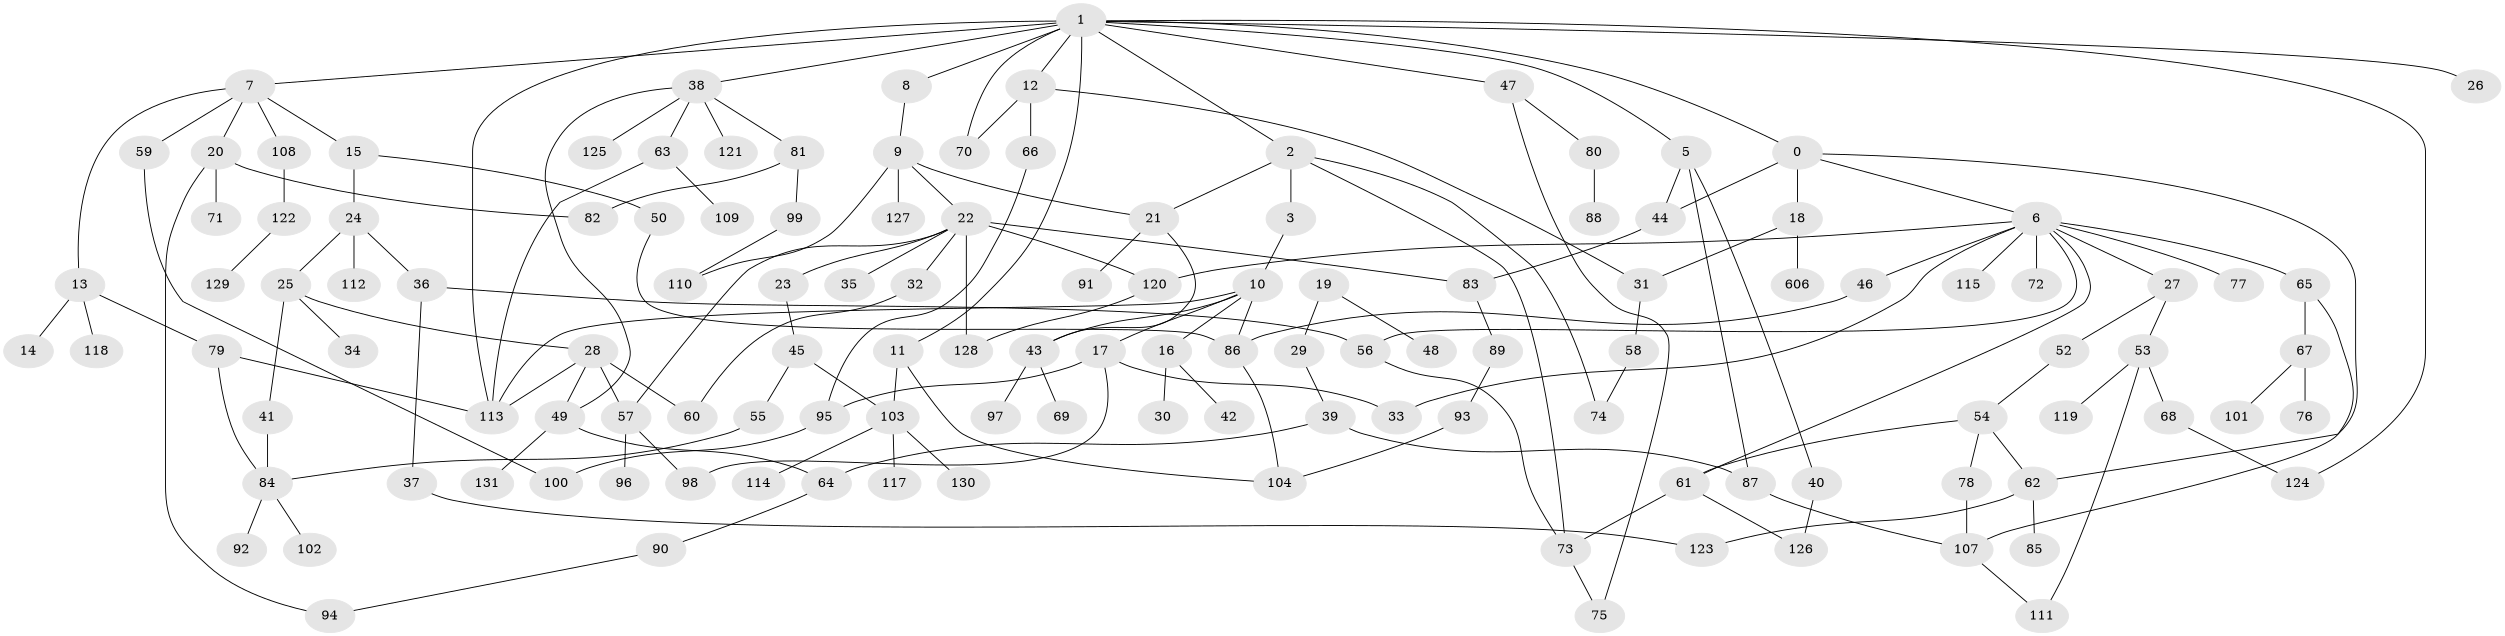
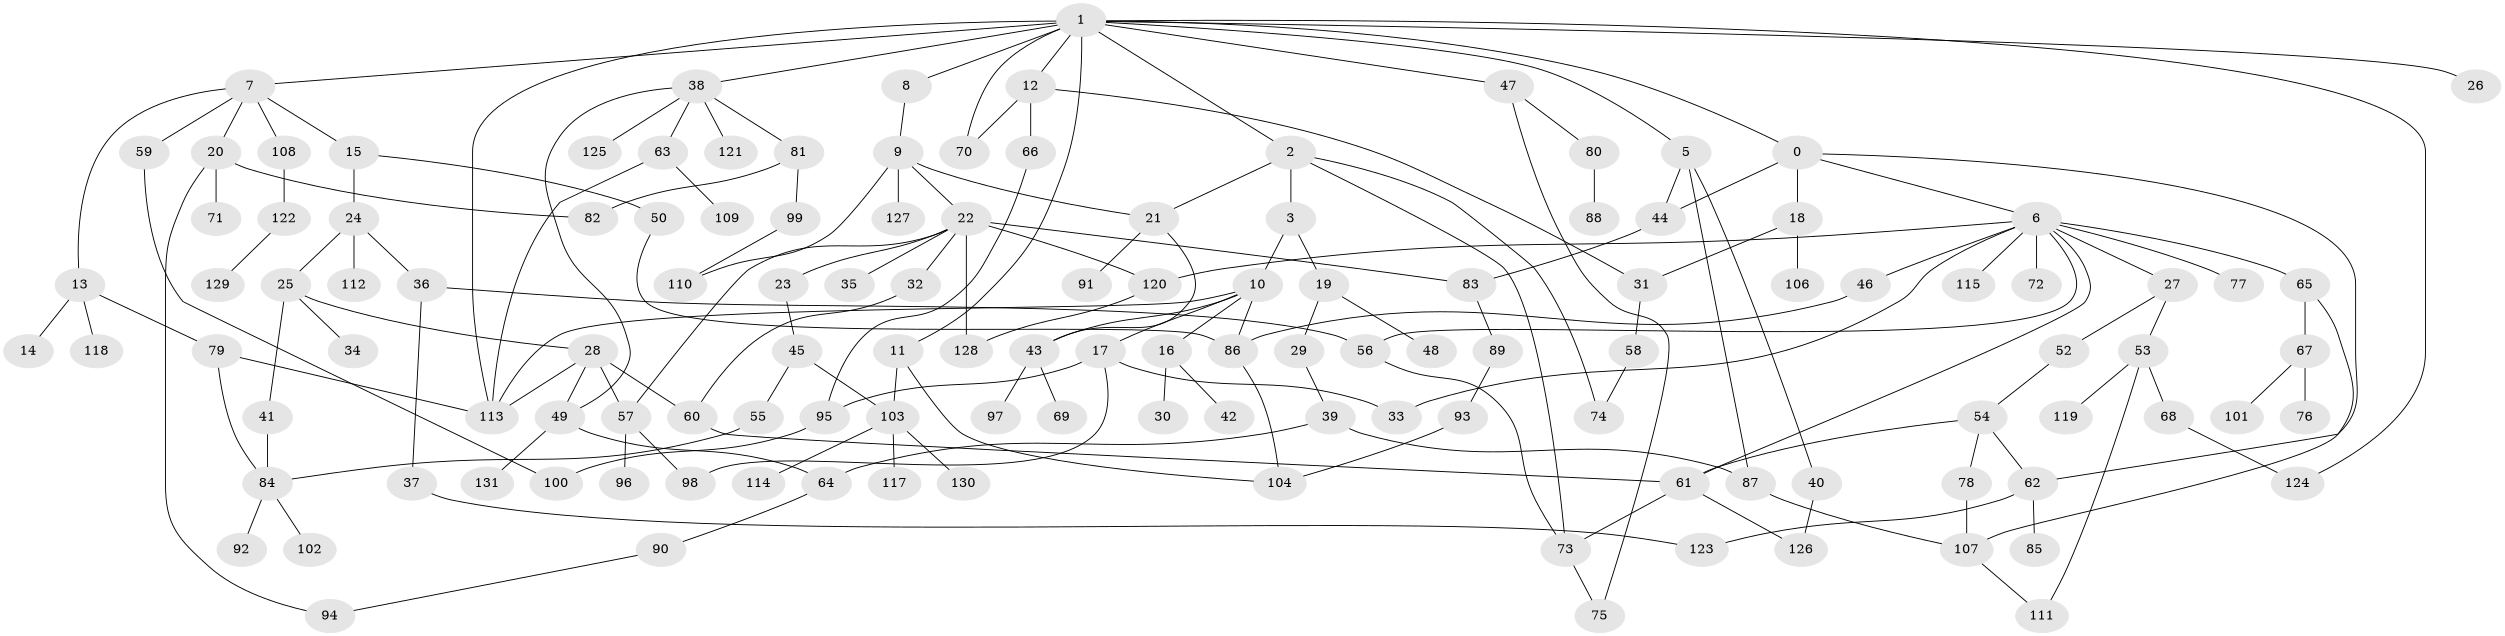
none -> (1307, 252)
(1798, 285) -> (1798, 285)
none -> (1185, 459)
